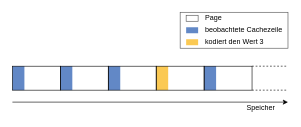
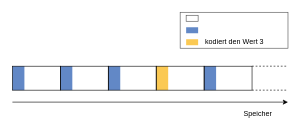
(246, 18) -> none
(246, 30) -> none
(261, 108) -> (258, 114)
